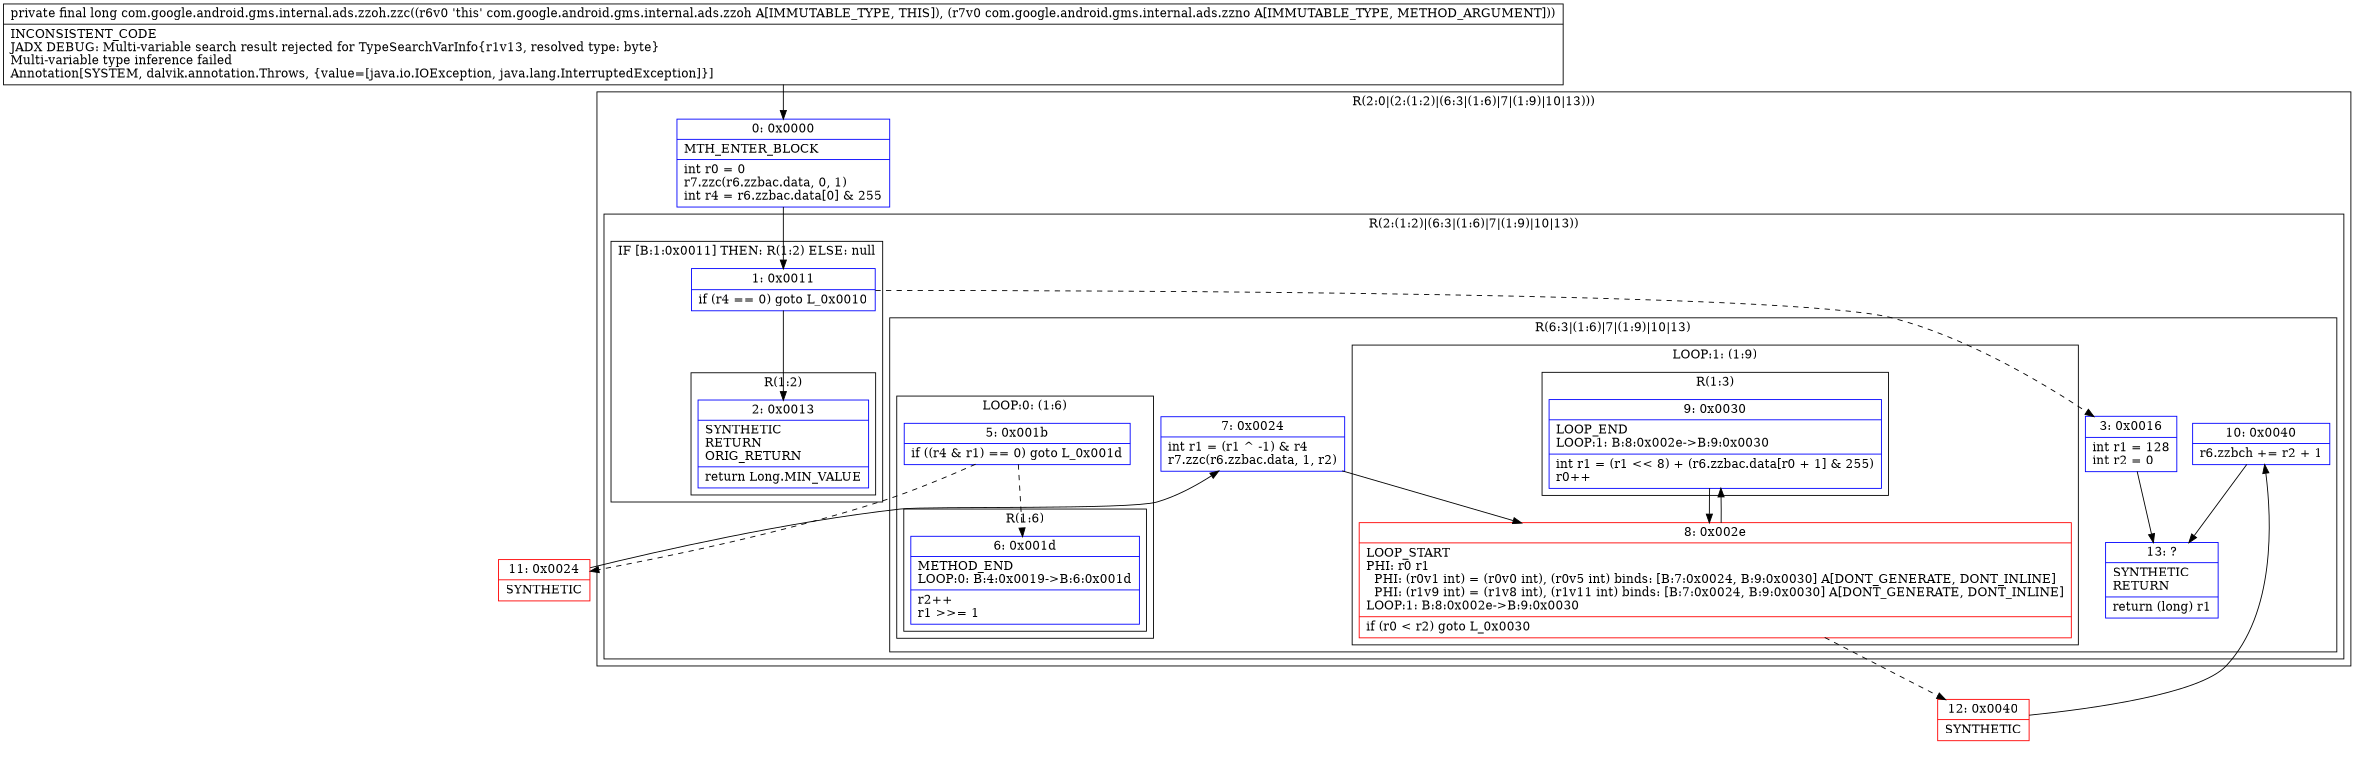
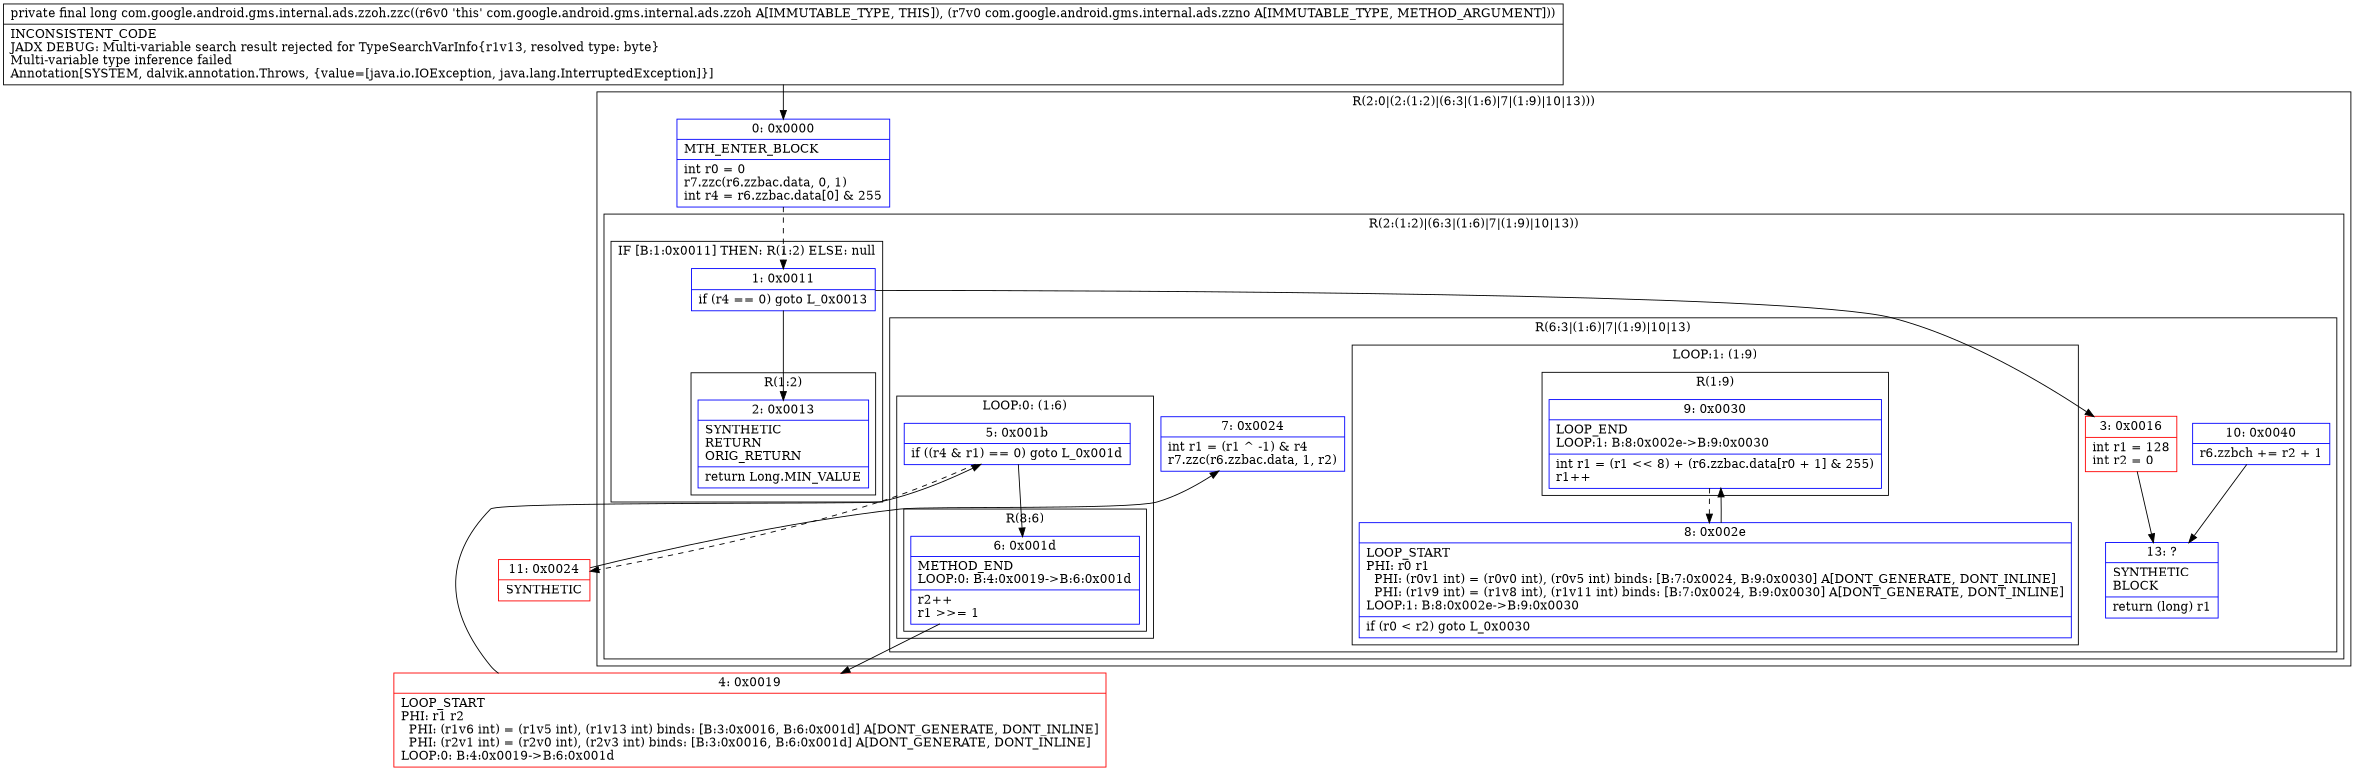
(783, 233) -> (783, 233)
(1493, 296) -> (1493, 296)
(783, 300) -> (783, 300)
(1715, 382) -> (1715, 382)
(2131, 444) -> (2131, 444)
(1574, 477) -> (1574, 477)
(1020, 496) -> (1020, 496)
(1428, 496) -> none
(1709, 501) -> (1709, 501)
(1025, 519) -> (1025, 519)
(1715, 580) -> (1715, 580)
(2141, 586) -> (2135, 586)
none -> (750, 720)
(1983, 720) -> none
